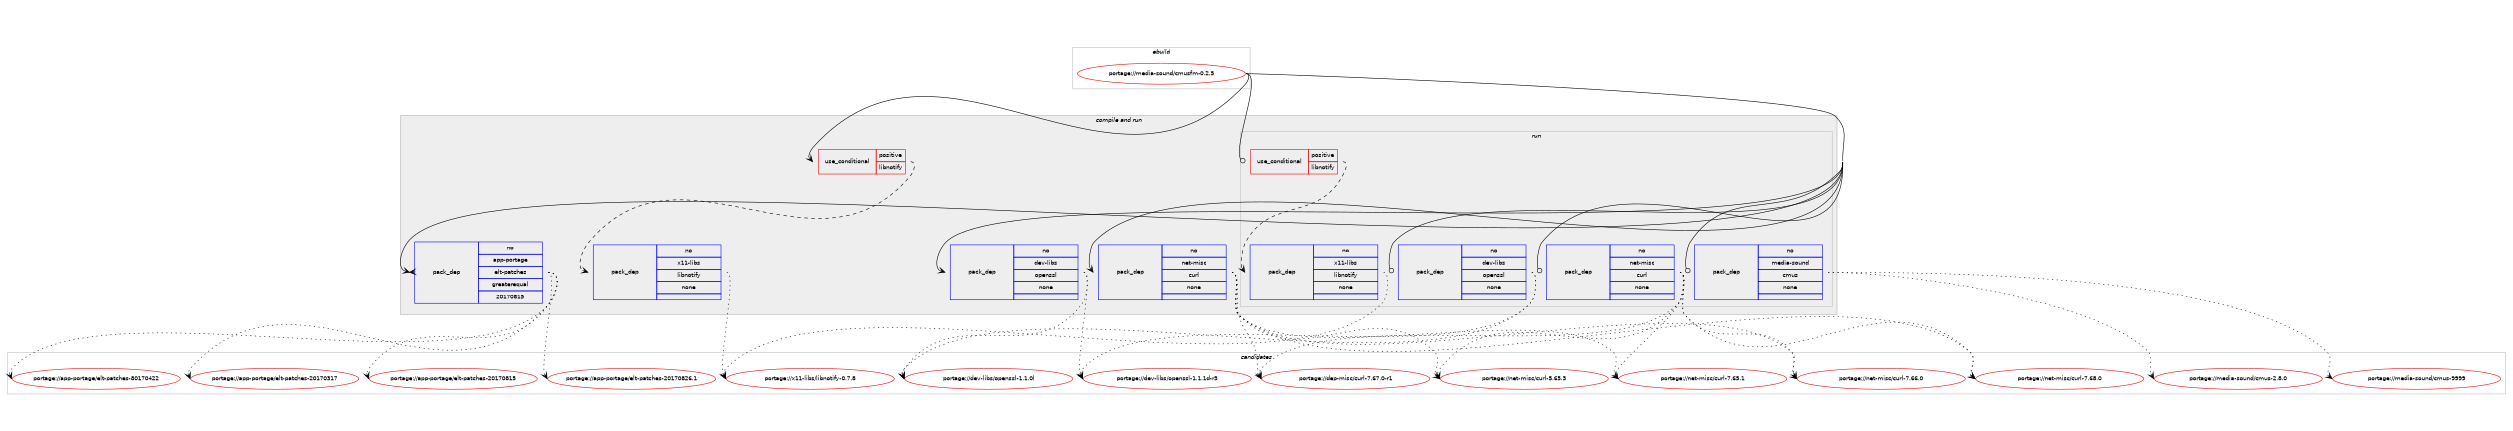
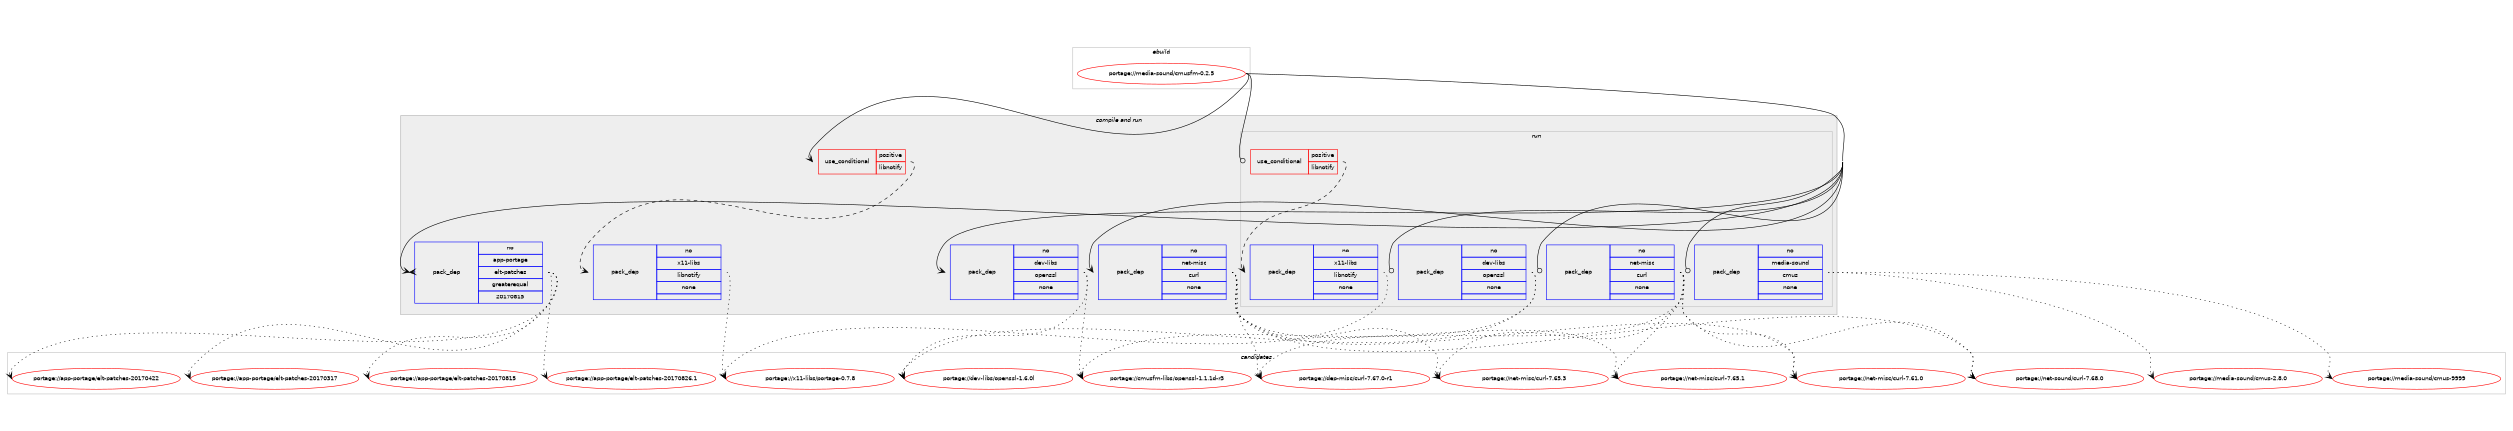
(96, 379) -> (96, 379)
(810, 379) -> (810, 379)
(989, 379) -> (989, 379)
(1167, 379) -> (1167, 379)
(1524, 379) -> (1524, 379)
(1881, 379) -> (1881, 379)
(2060, 379) -> (2060, 379)
